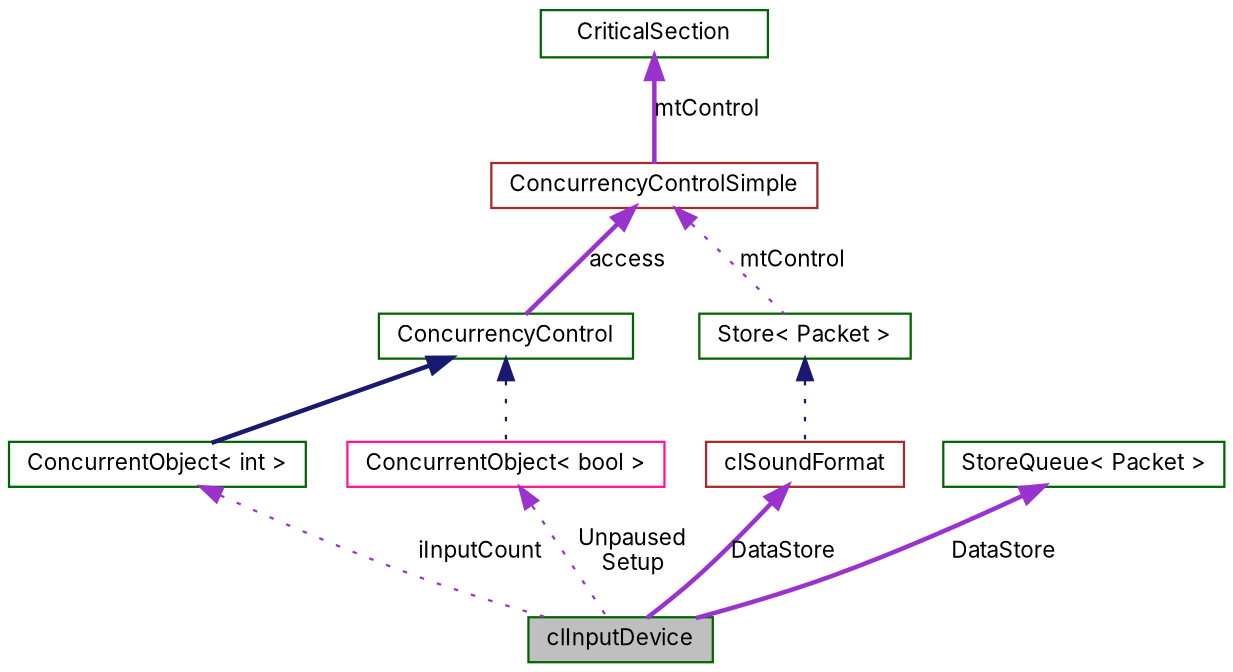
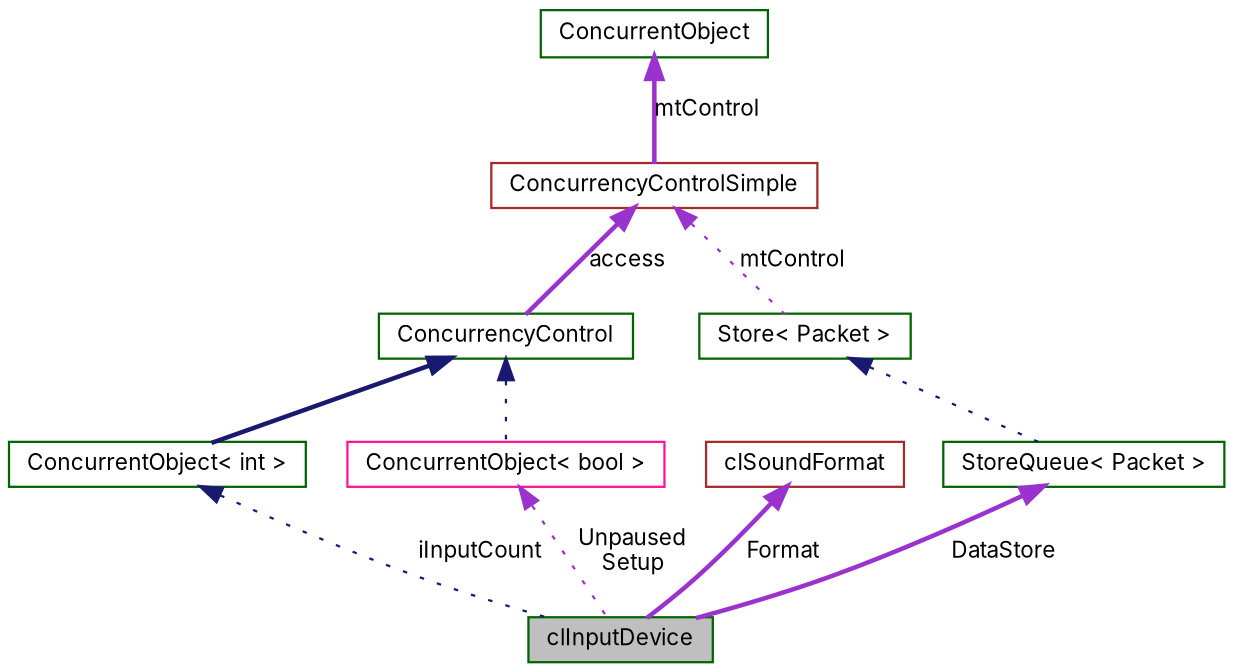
(654, 34) -> (654, 34)
(805, 412) -> (955, 405)
(784, 552) -> (784, 552)
(383, 563) -> (383, 563)
